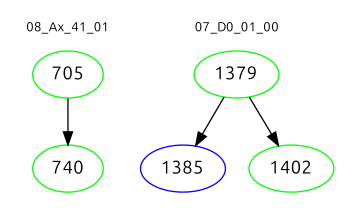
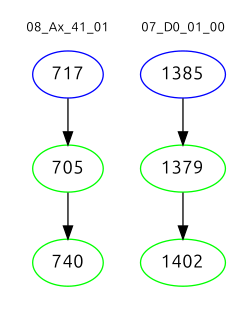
none -> (68, 74)
(213, 116) -> (183, 115)
